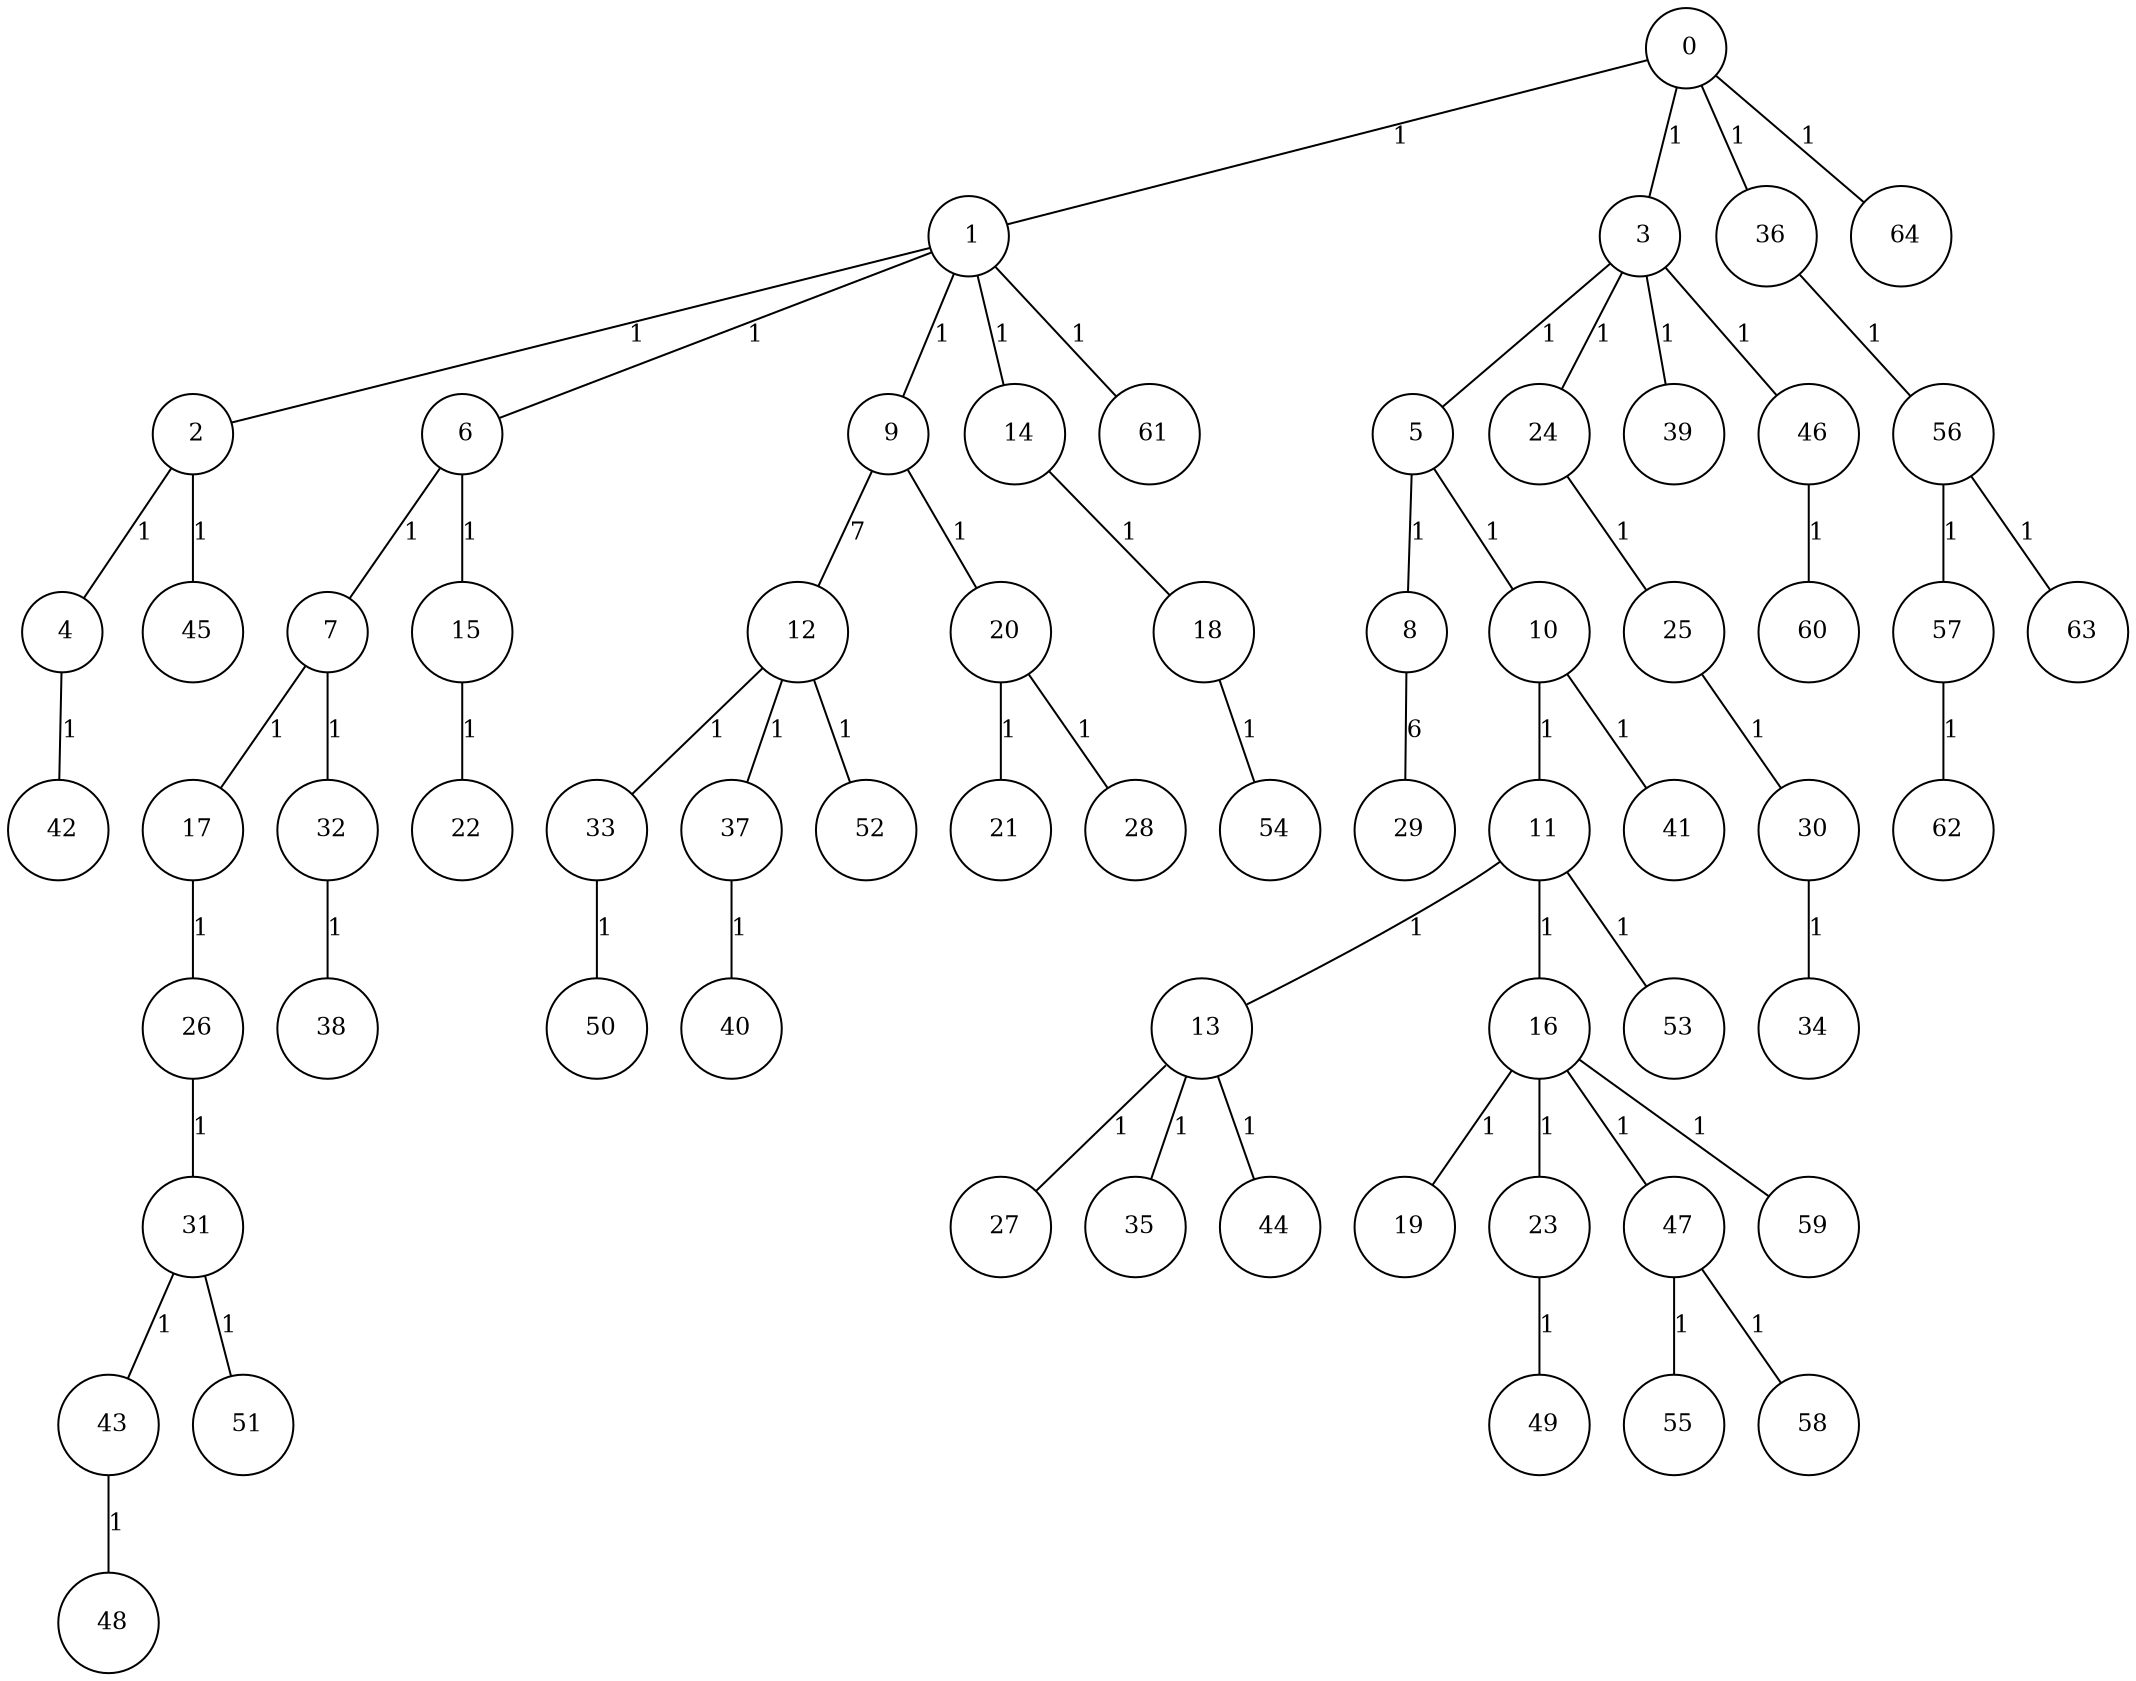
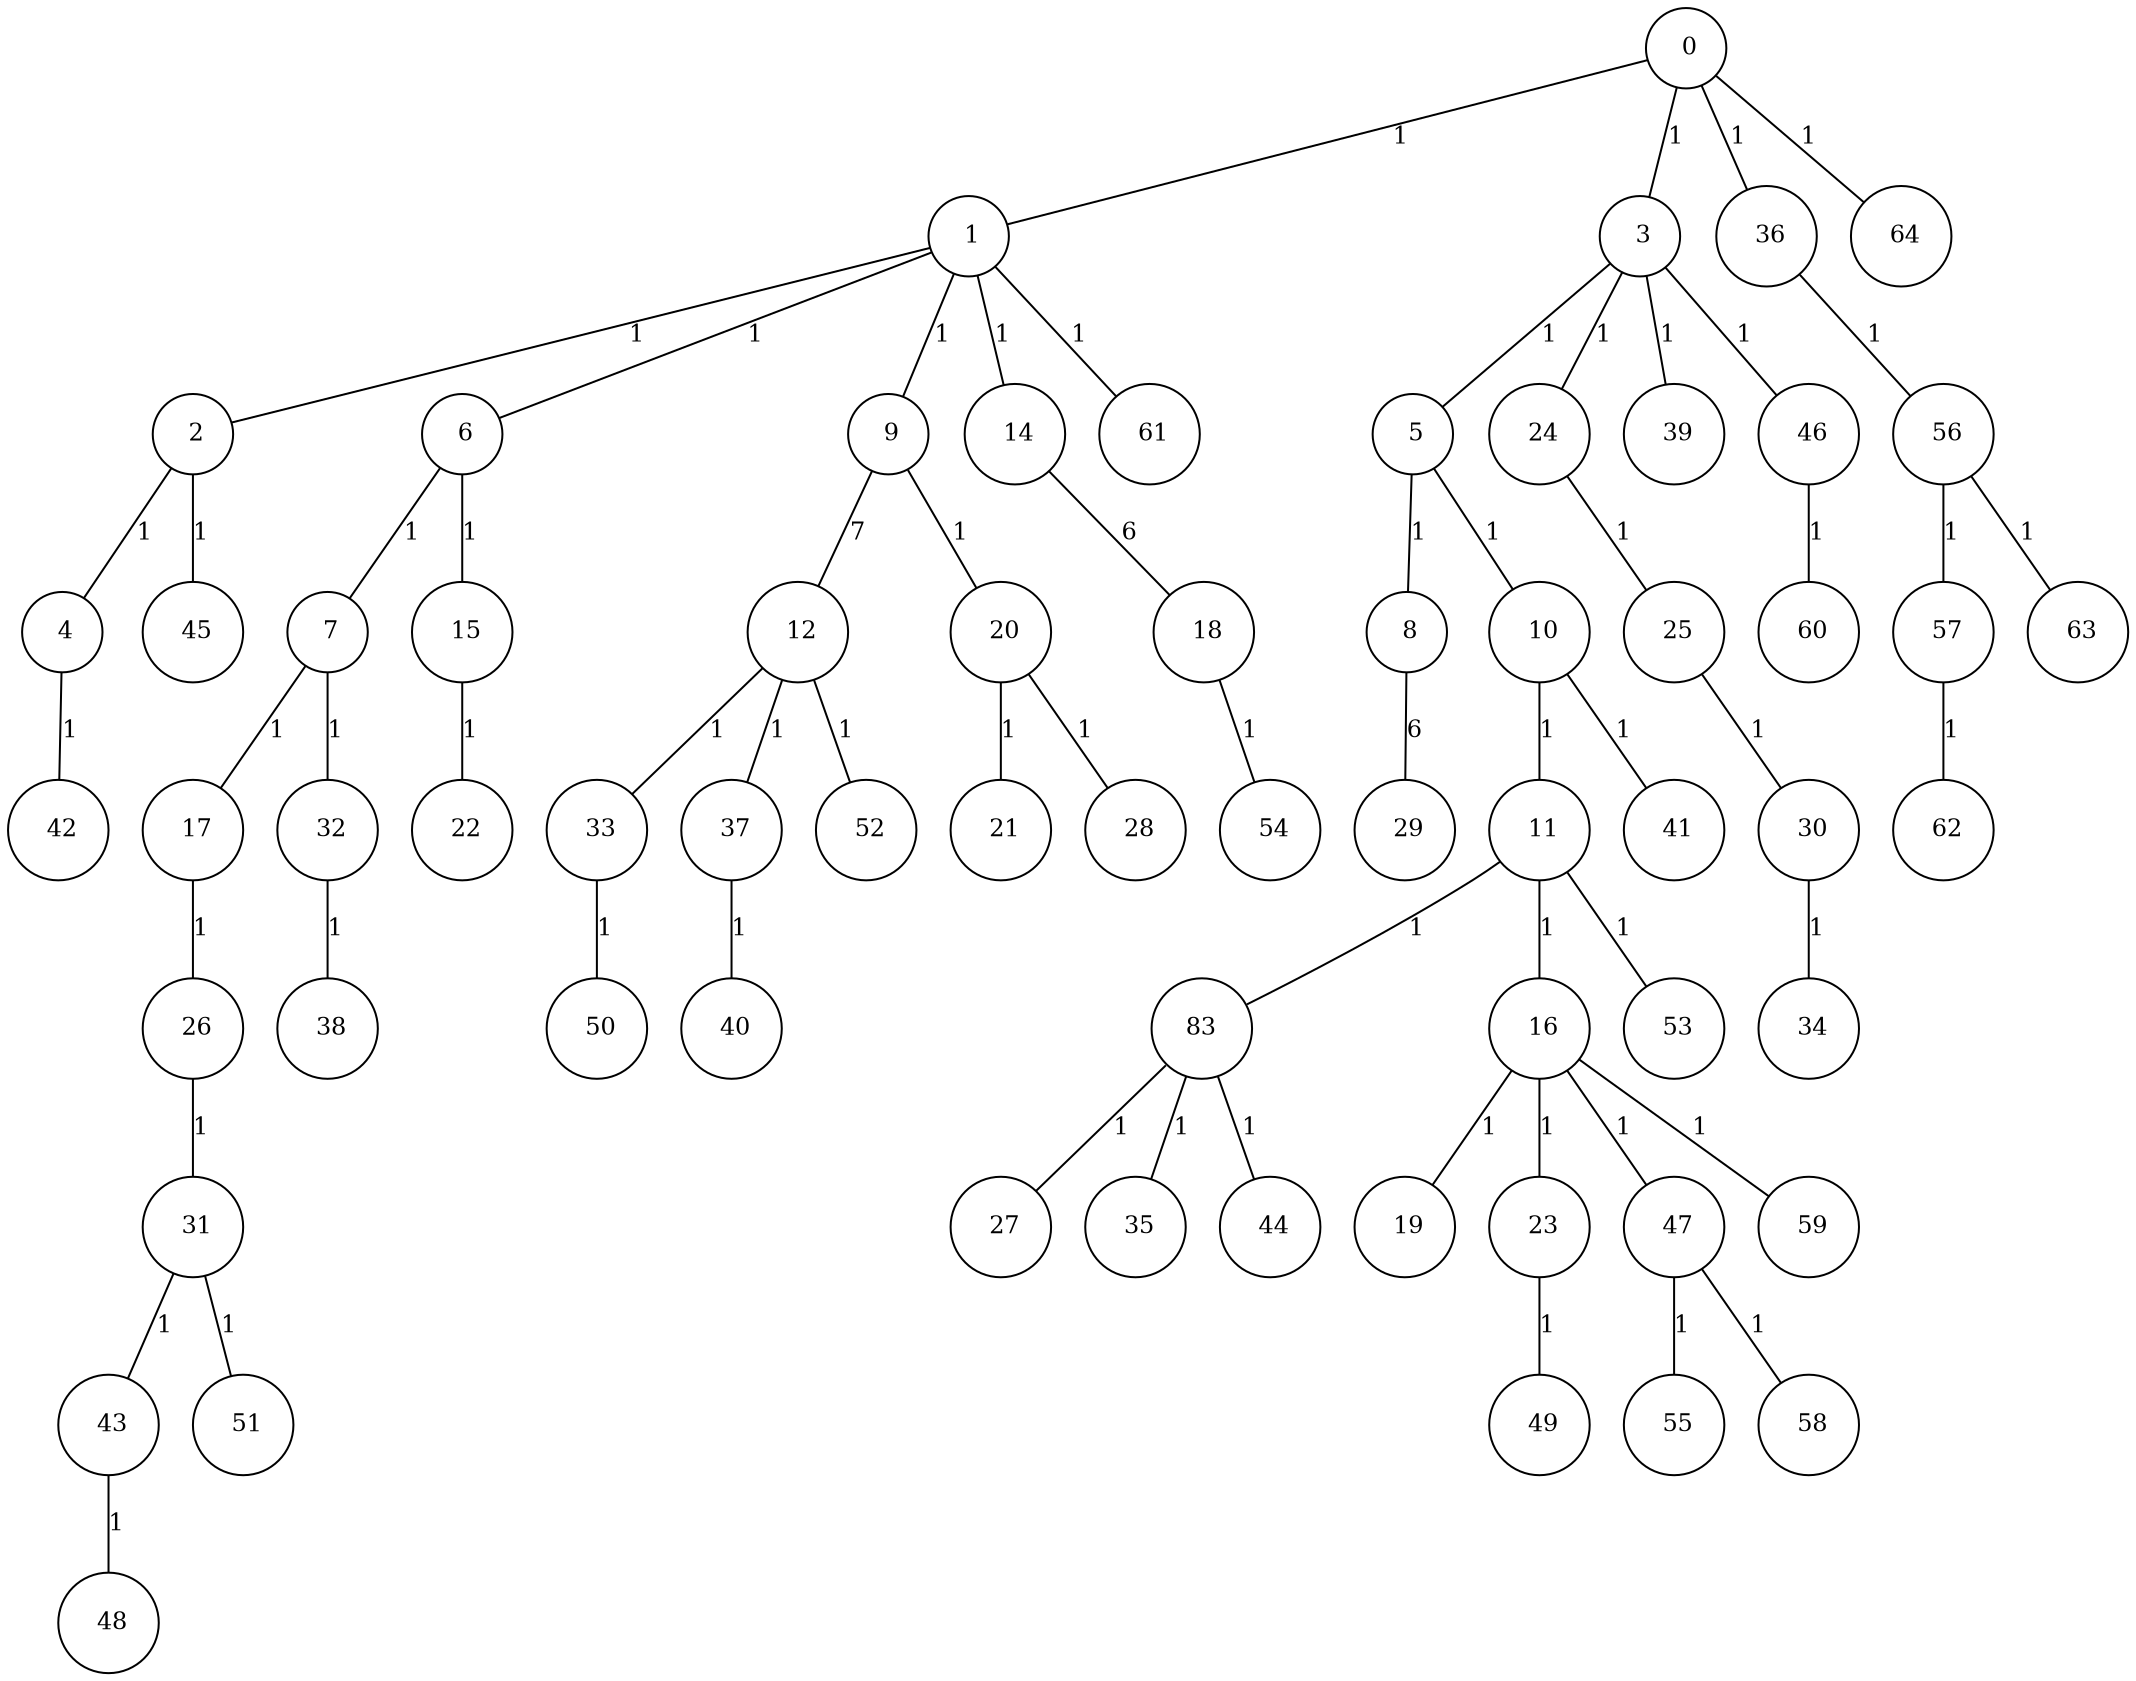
(1129, 533) -> (1129, 533)
(1202, 1029) -> (1202, 1029)
